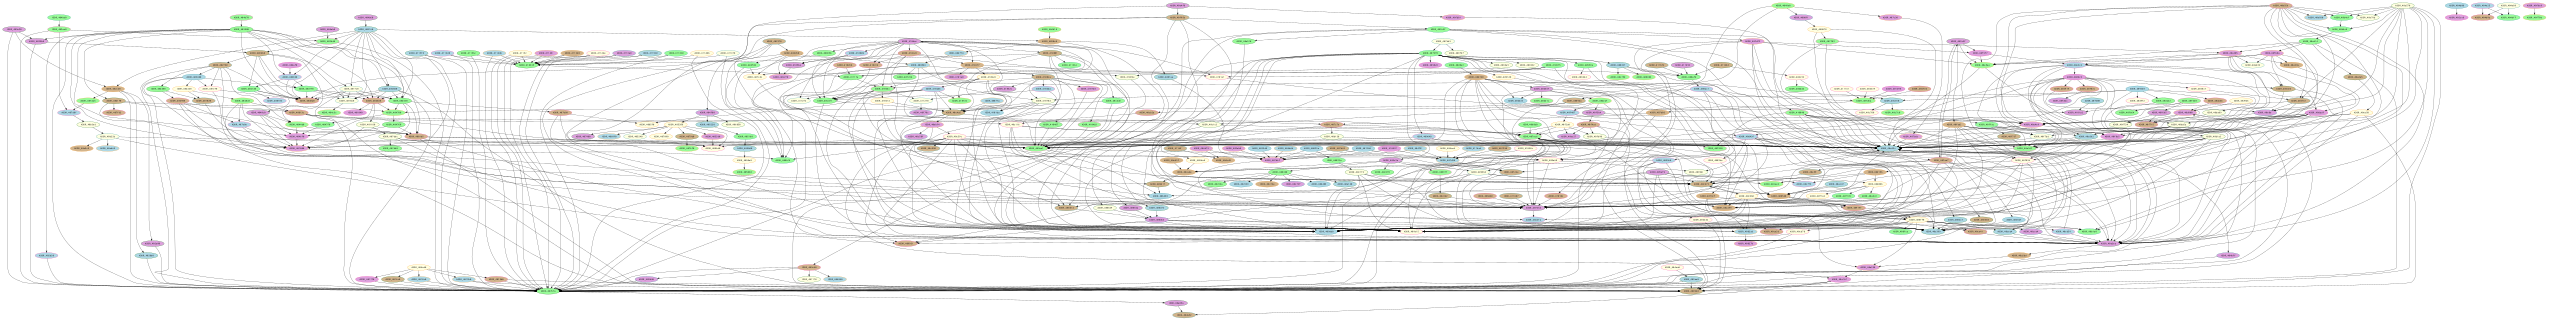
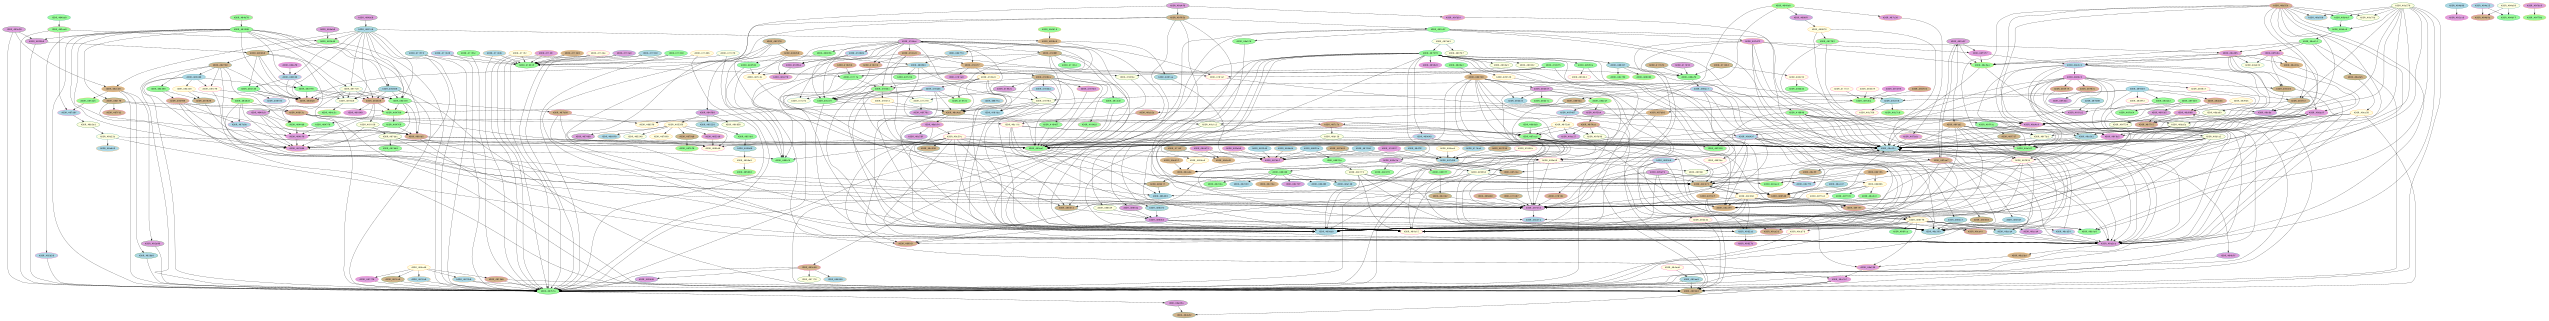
(82, 148) -> none
